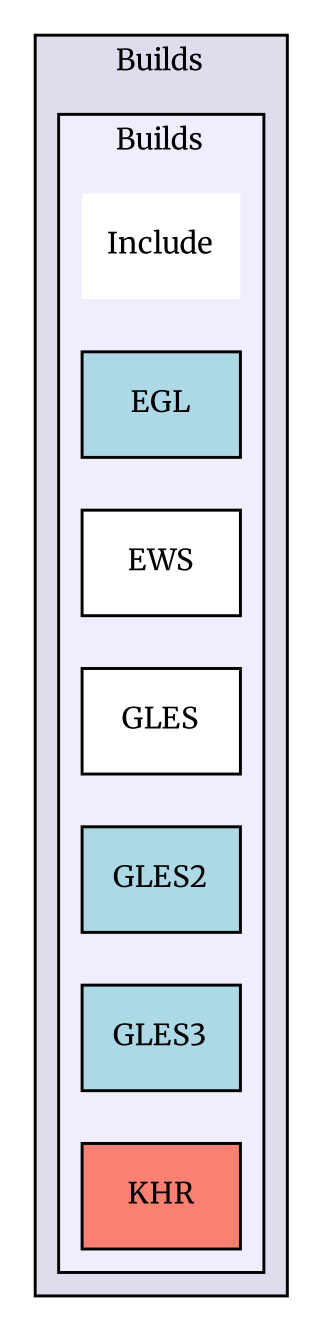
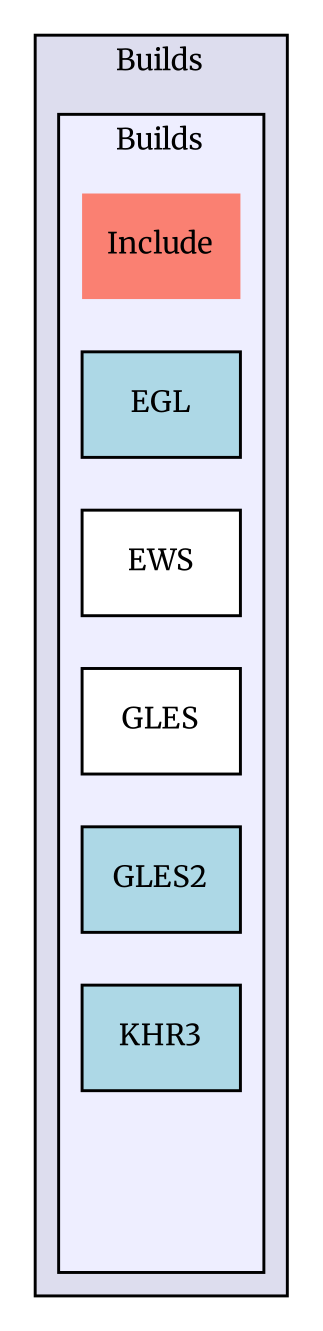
(161, 246) -> (161, 246)
(161, 1038) -> (161, 1038)
(161, 1196) -> none
